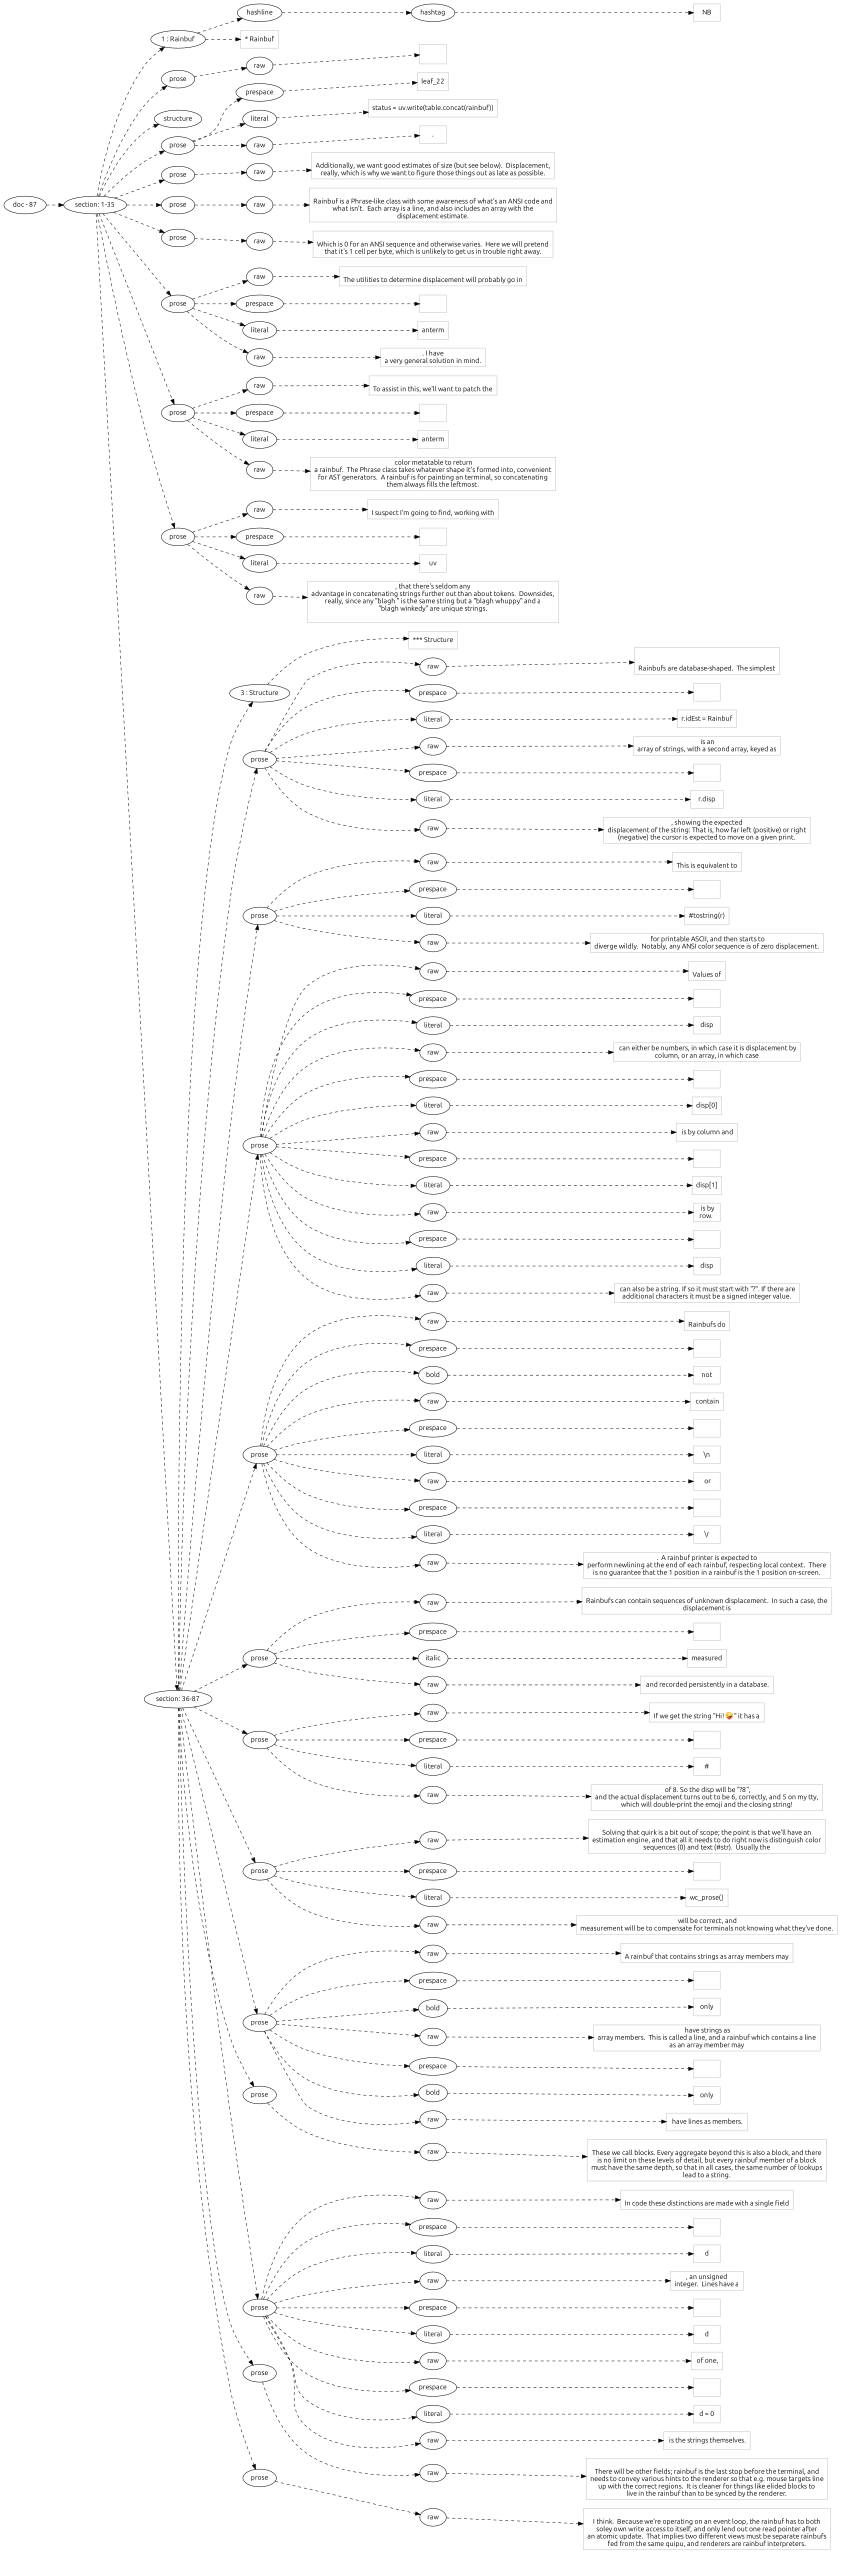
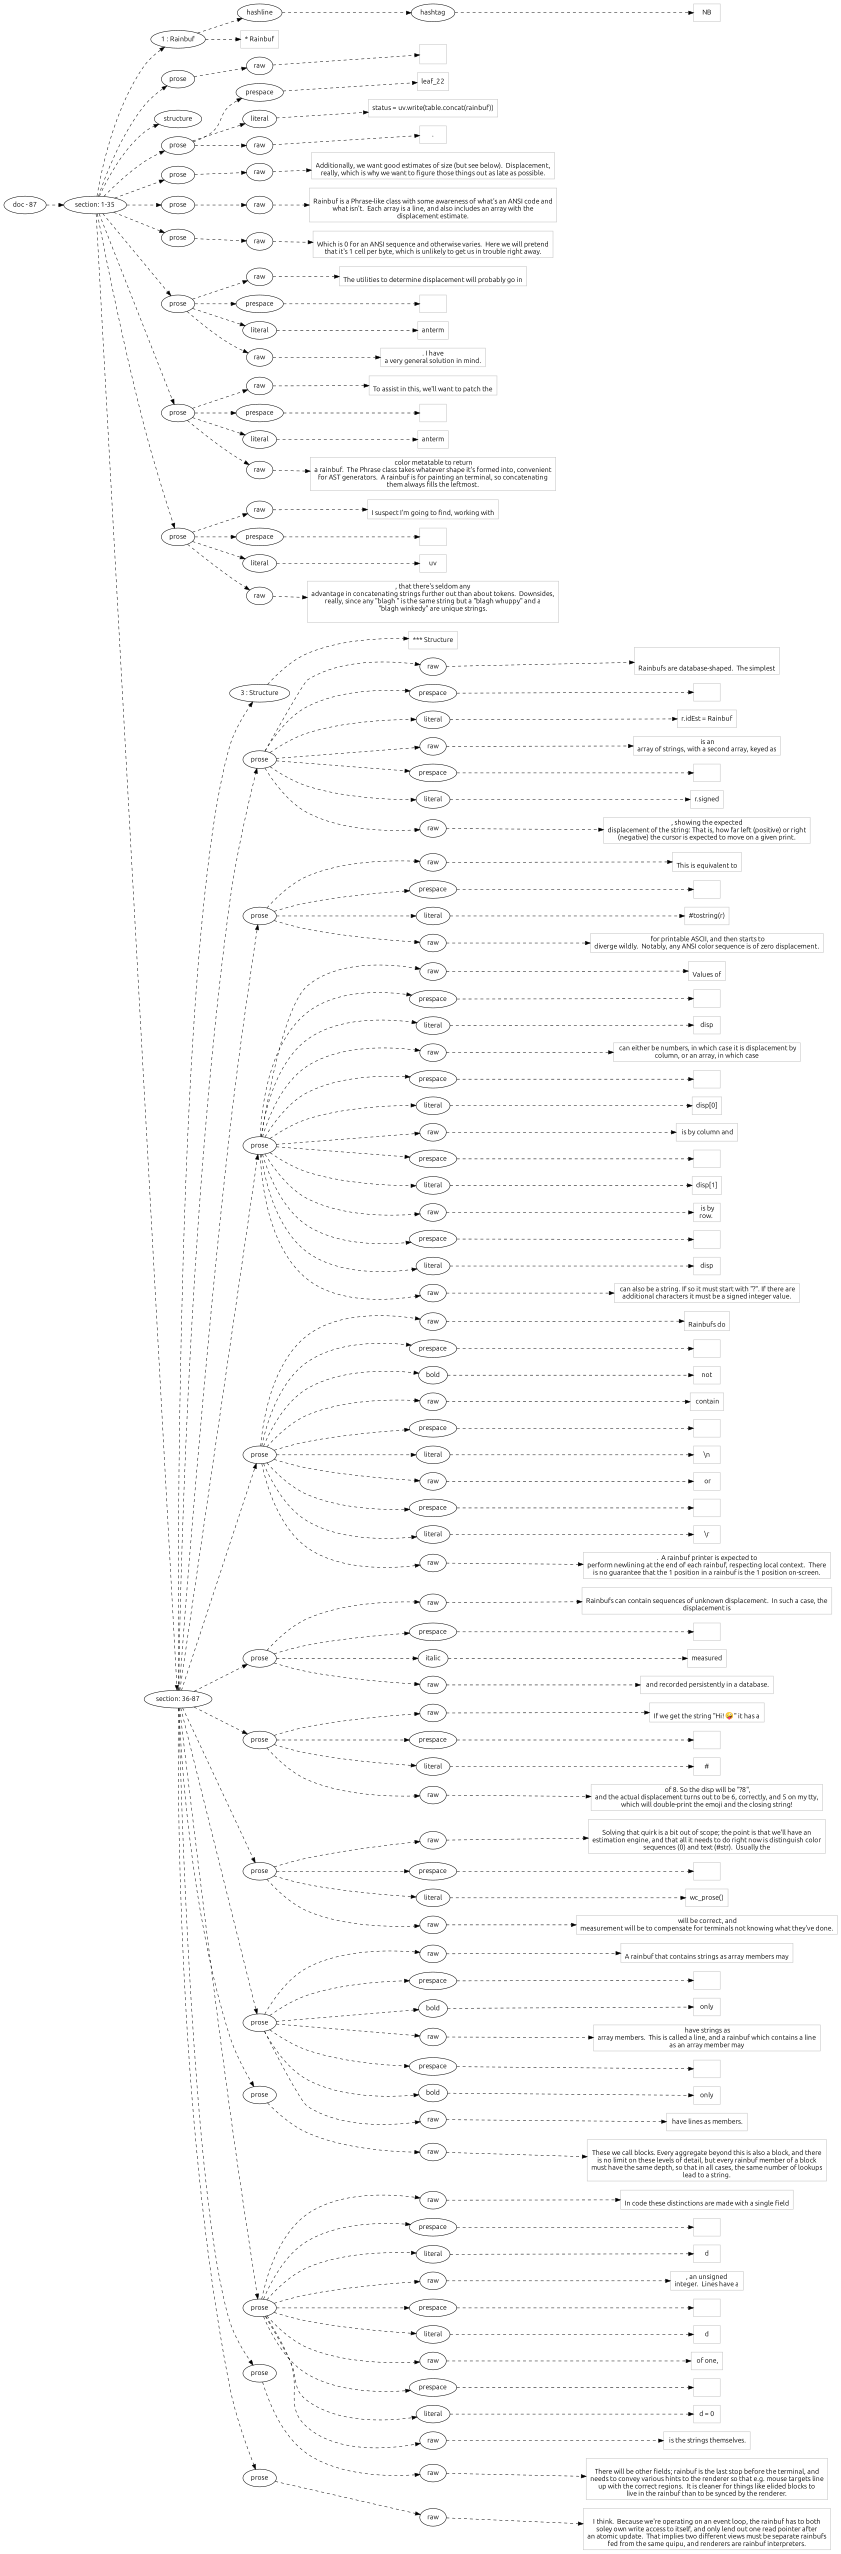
(707, 799) -> (707, 799)
